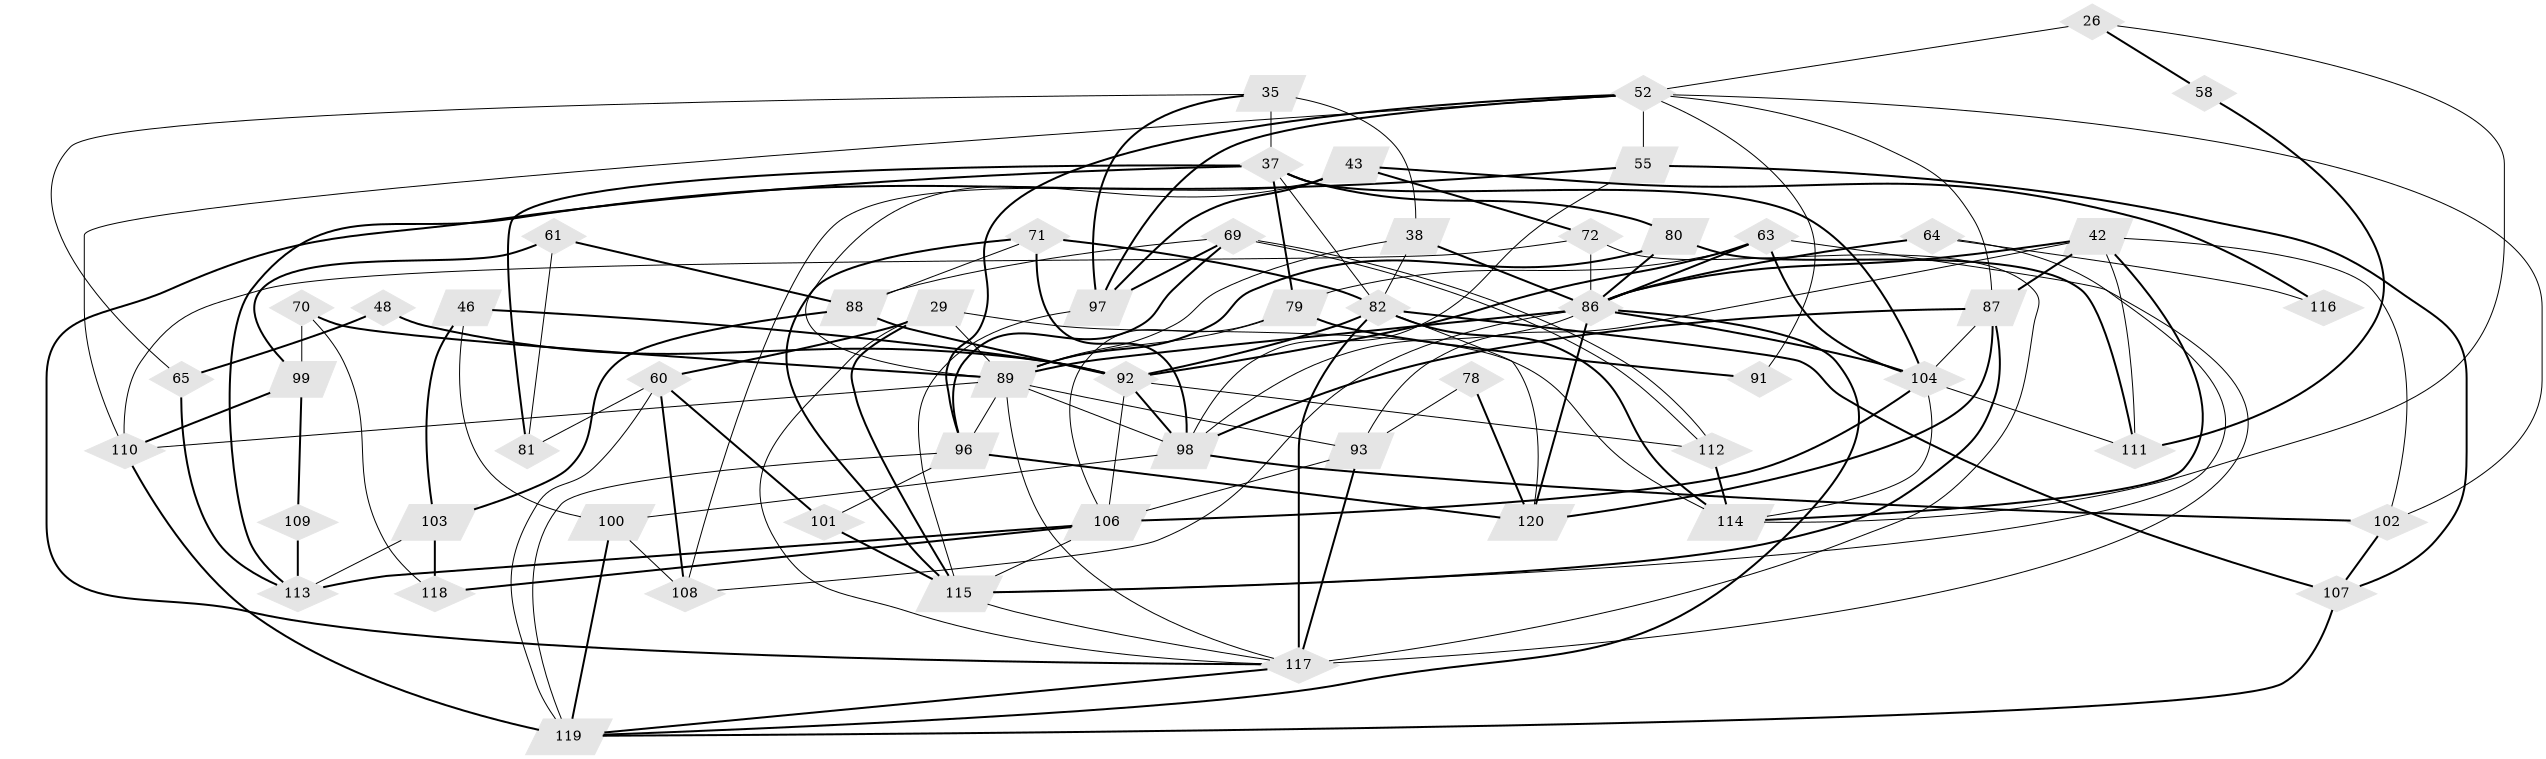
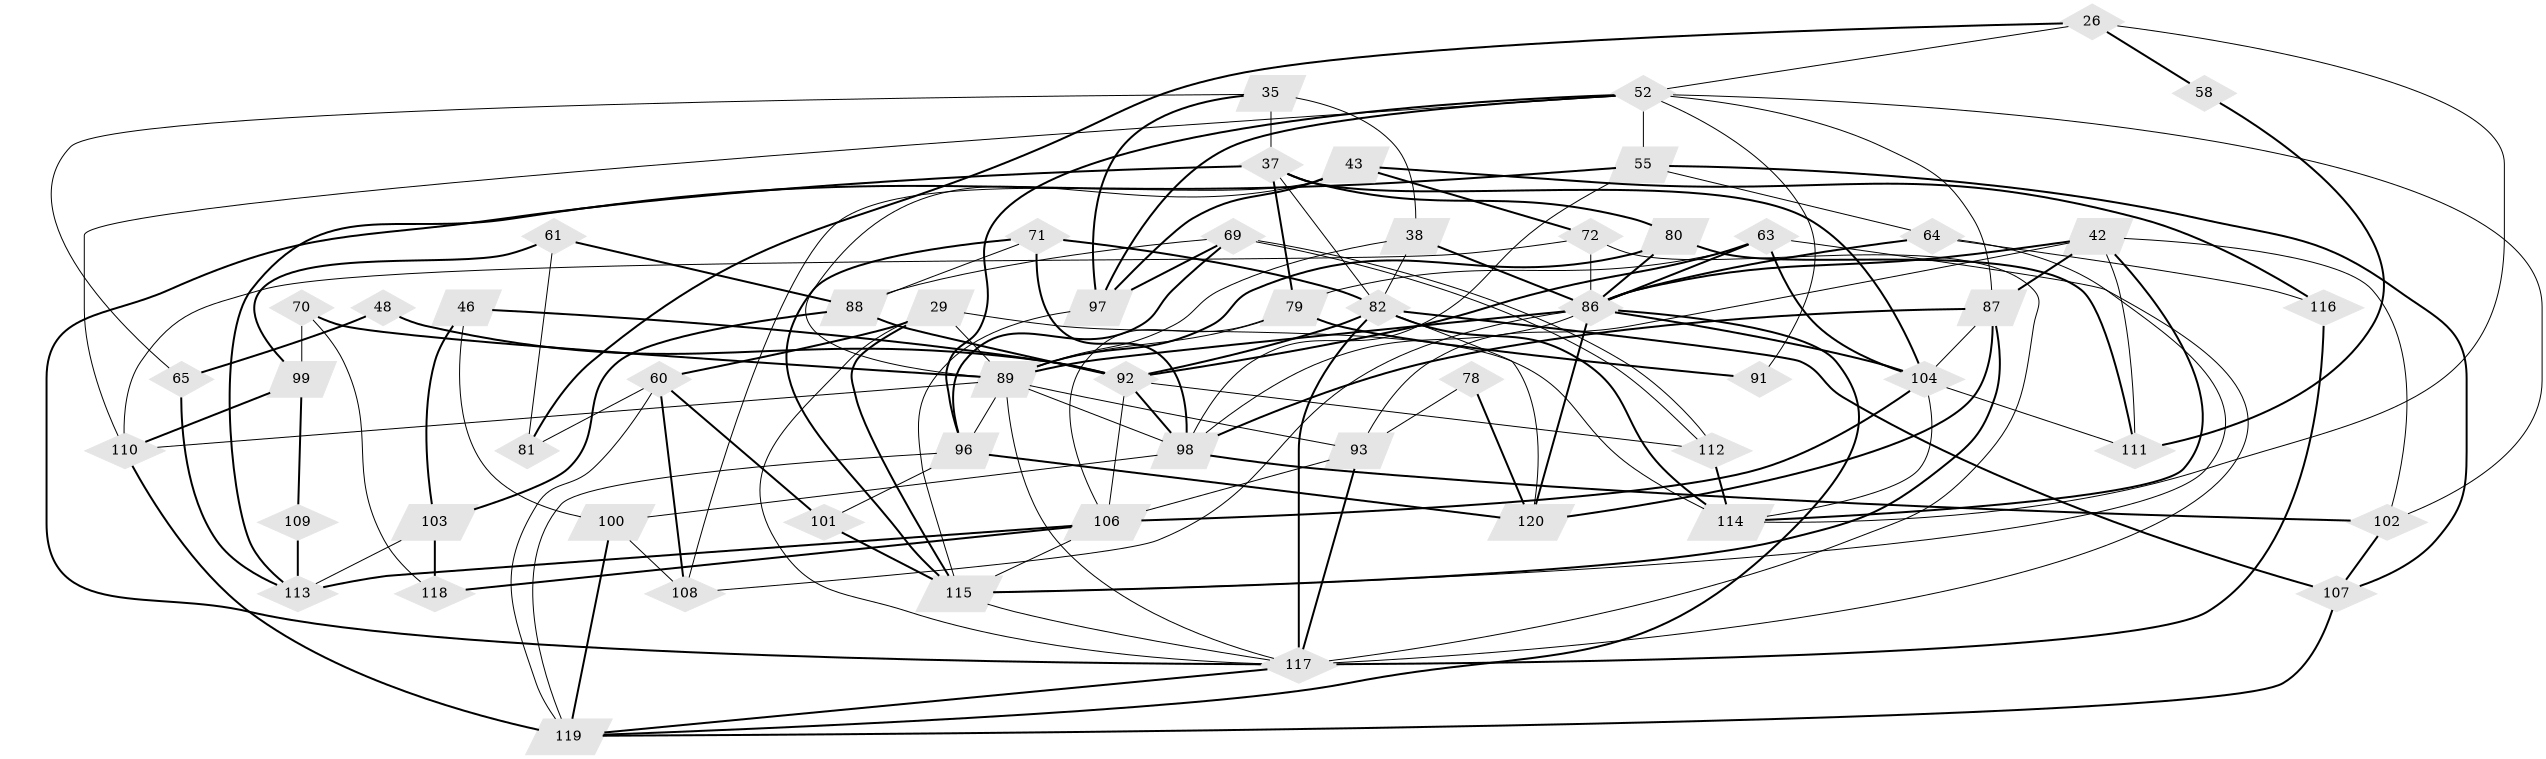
(765, 176) -> (1248, 73)
none -> (1789, 201)
none -> (1934, 649)
